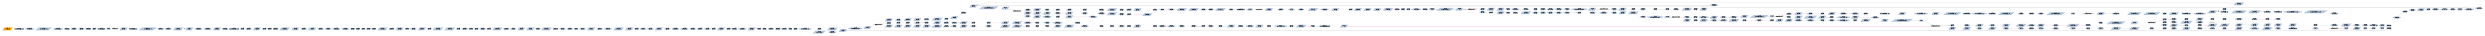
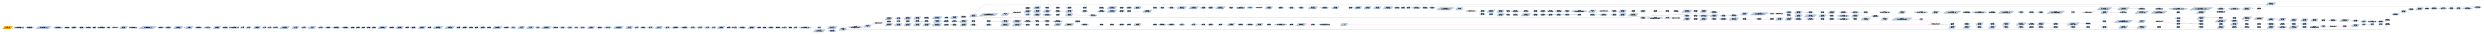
(2225, 12) -> none
